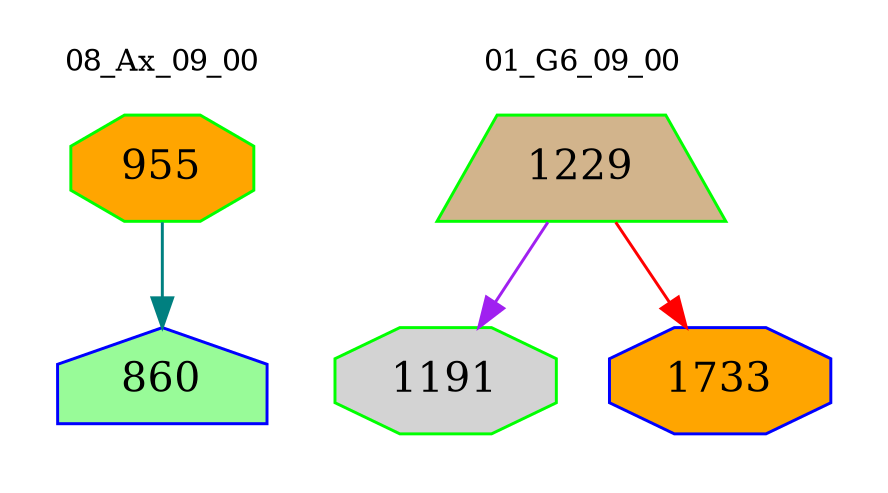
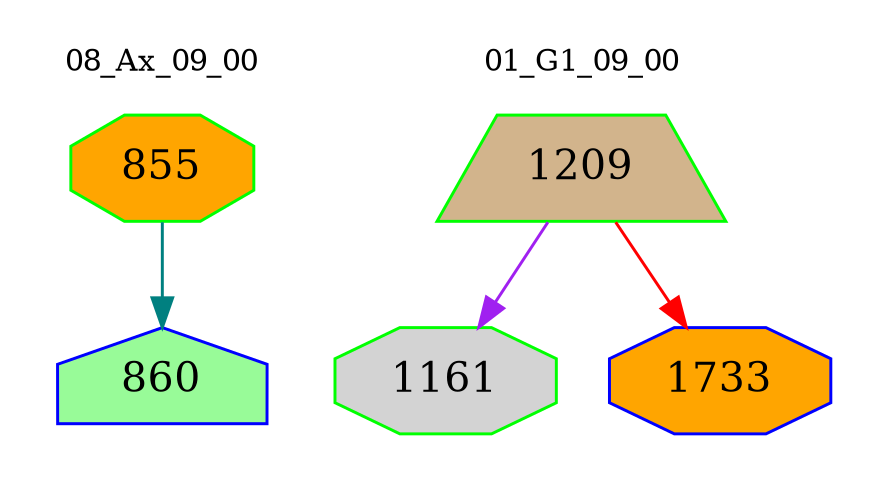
(583, 63) -> (583, 63)
(162, 168) -> (162, 168)
(581, 168) -> (581, 168)
(446, 381) -> (446, 381)
